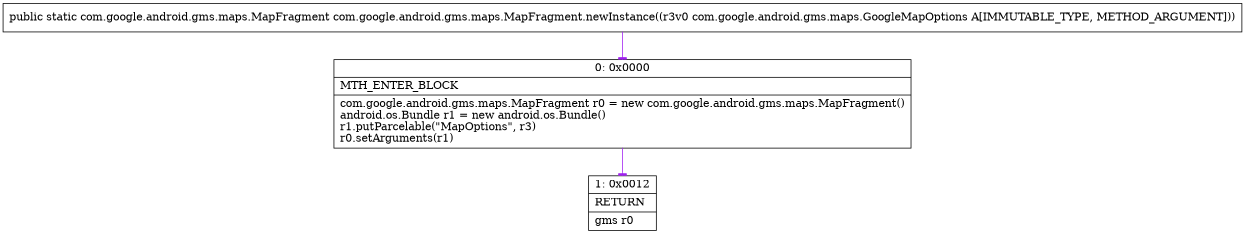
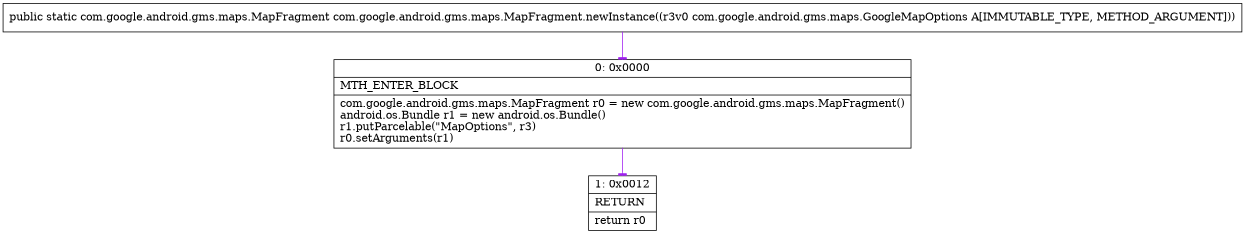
(614, 221) -> (621, 221)
